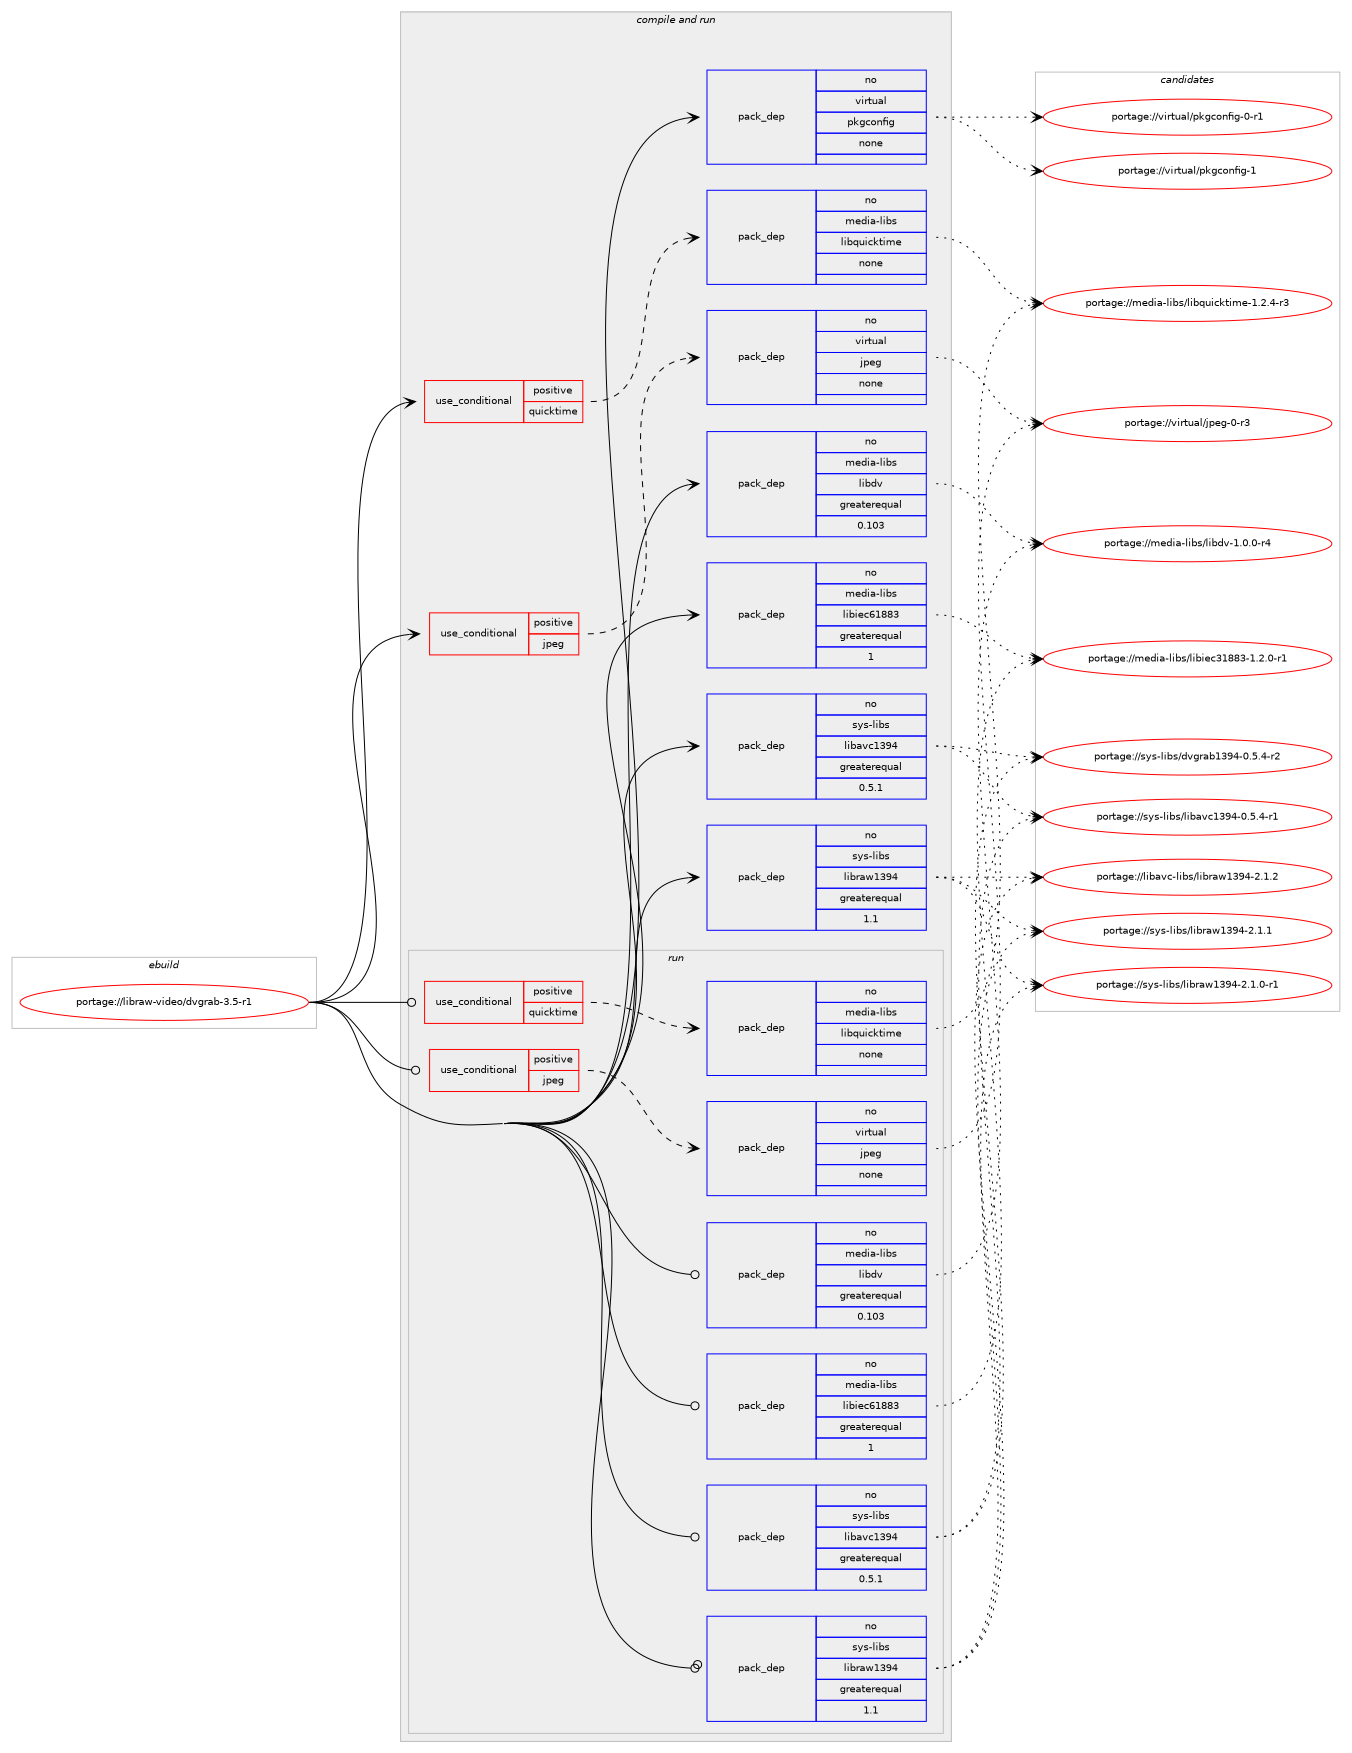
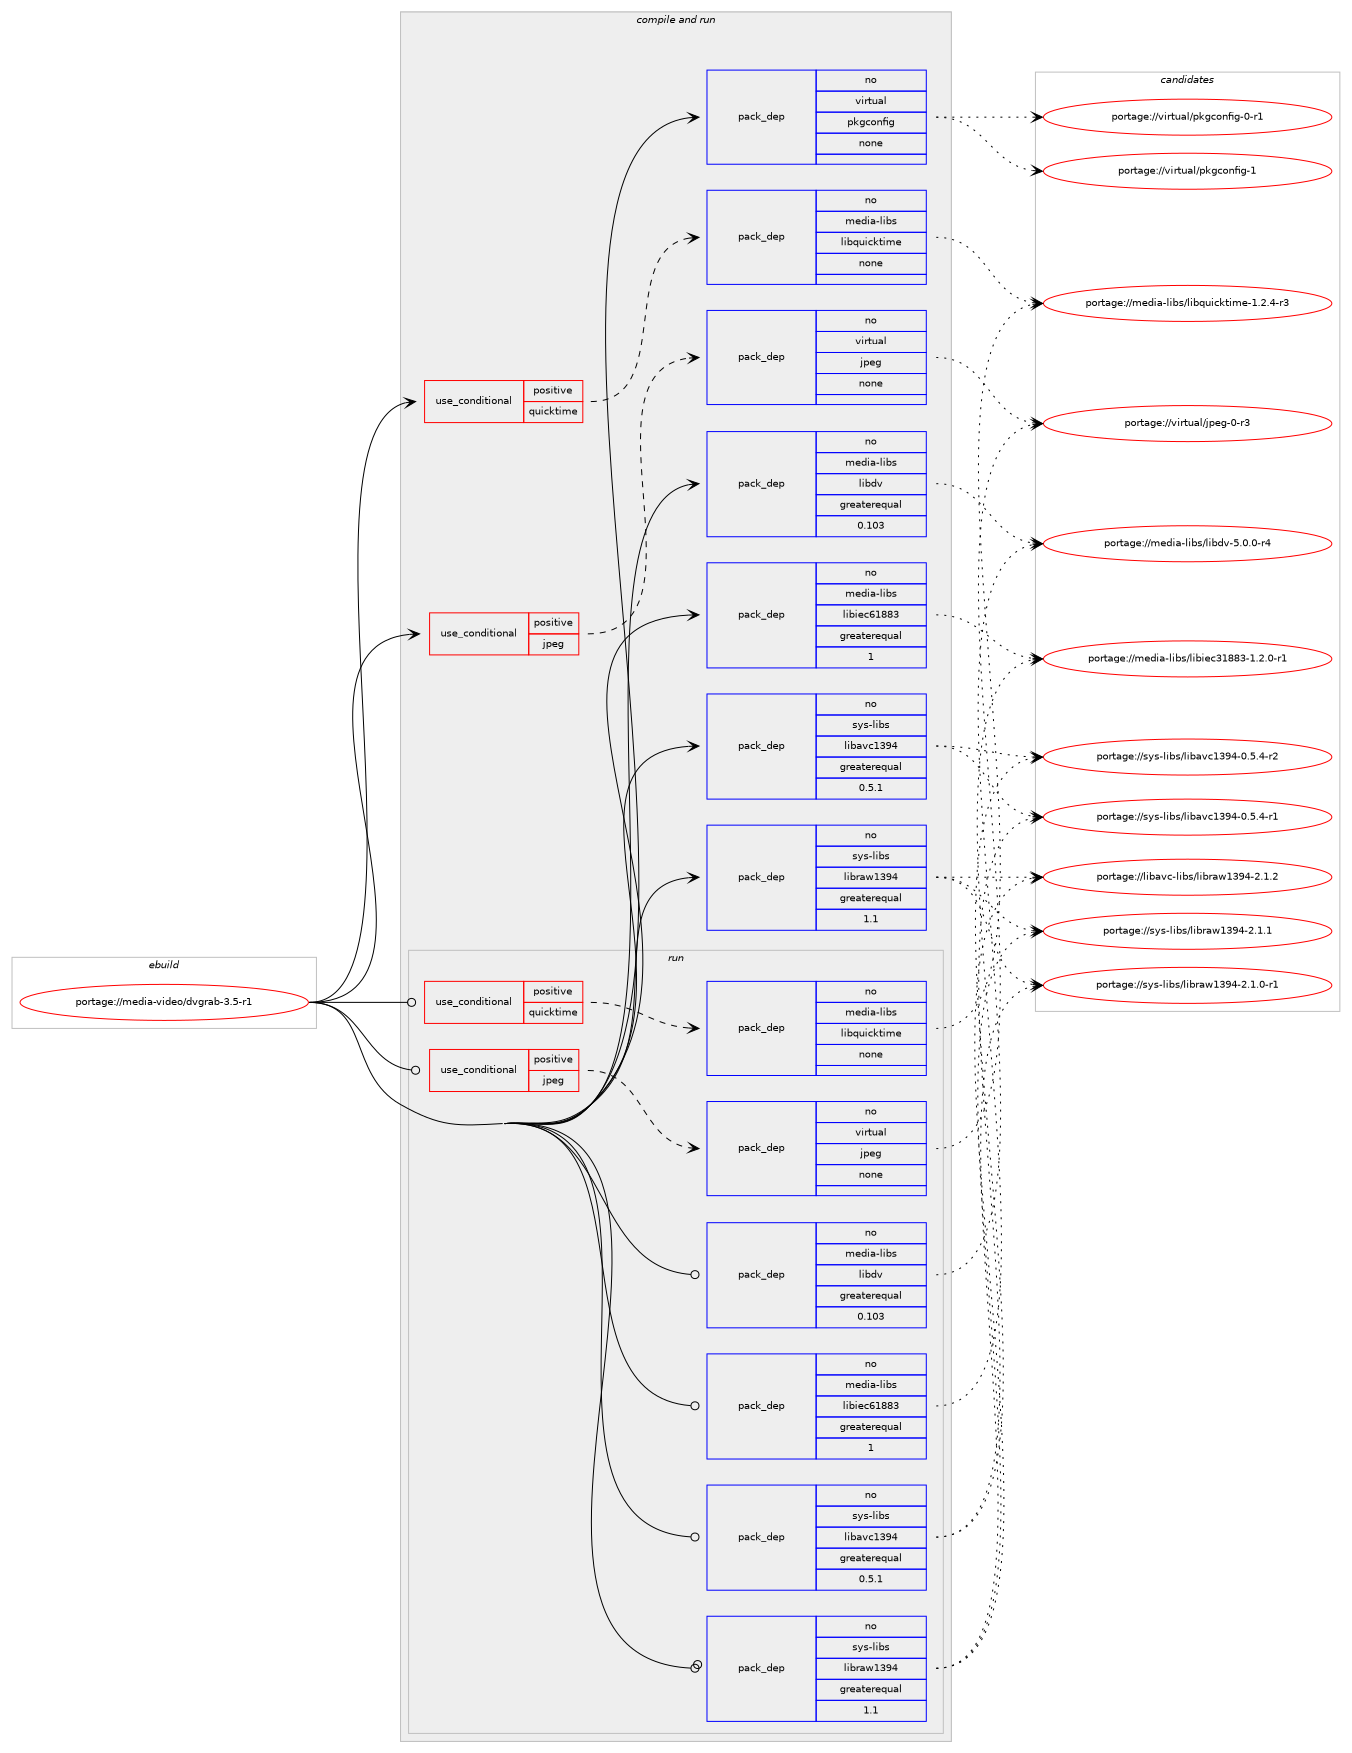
(1188, 544) -> (1188, 544)
(1188, 757) -> (1188, 757)
(164, 1002) -> (164, 1002)
